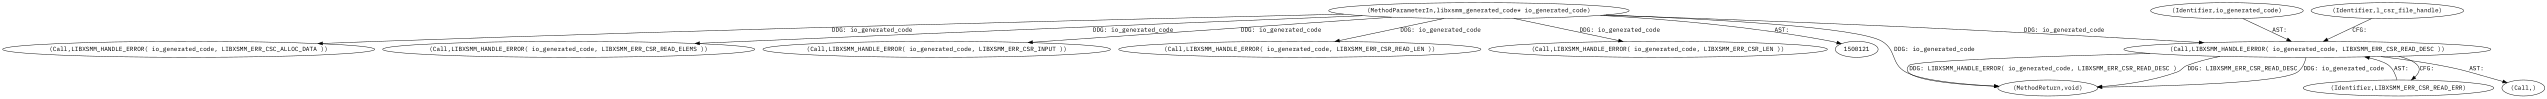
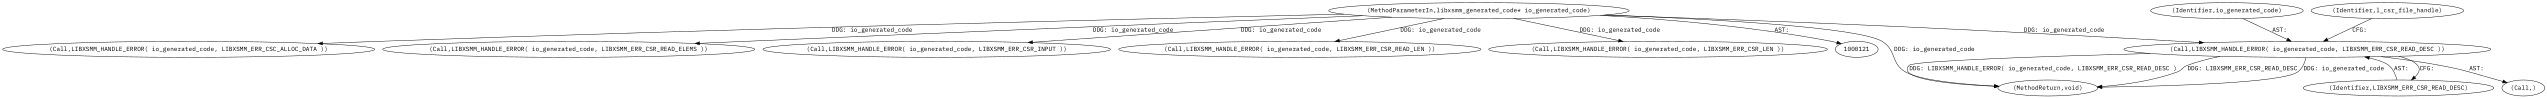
(1857, 49) -> (1857, 49)
(2398, 88) -> (2398, 88)
